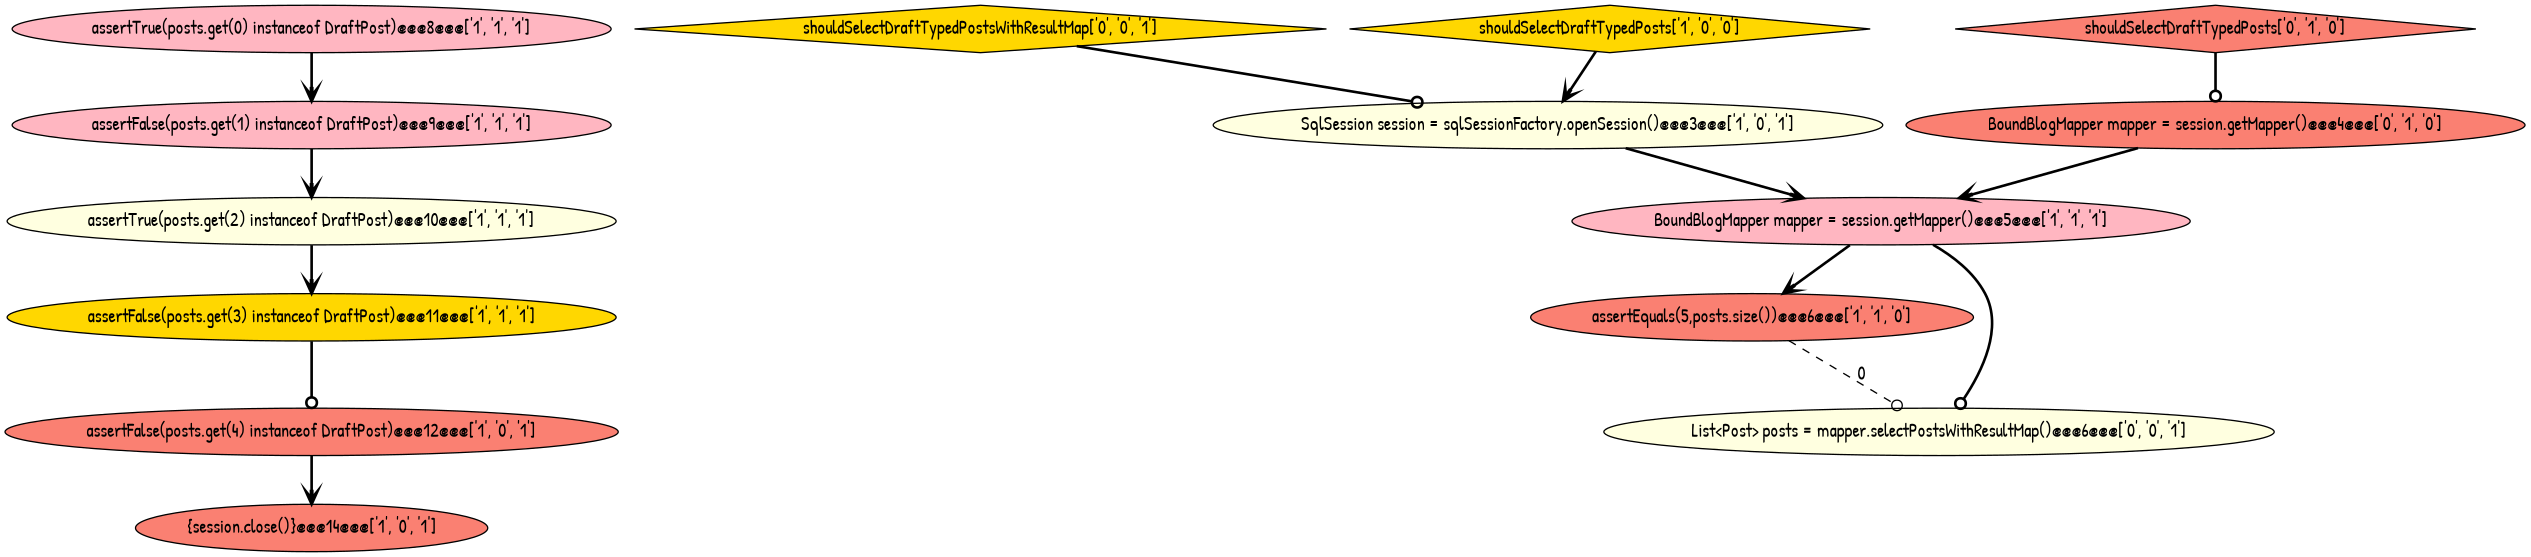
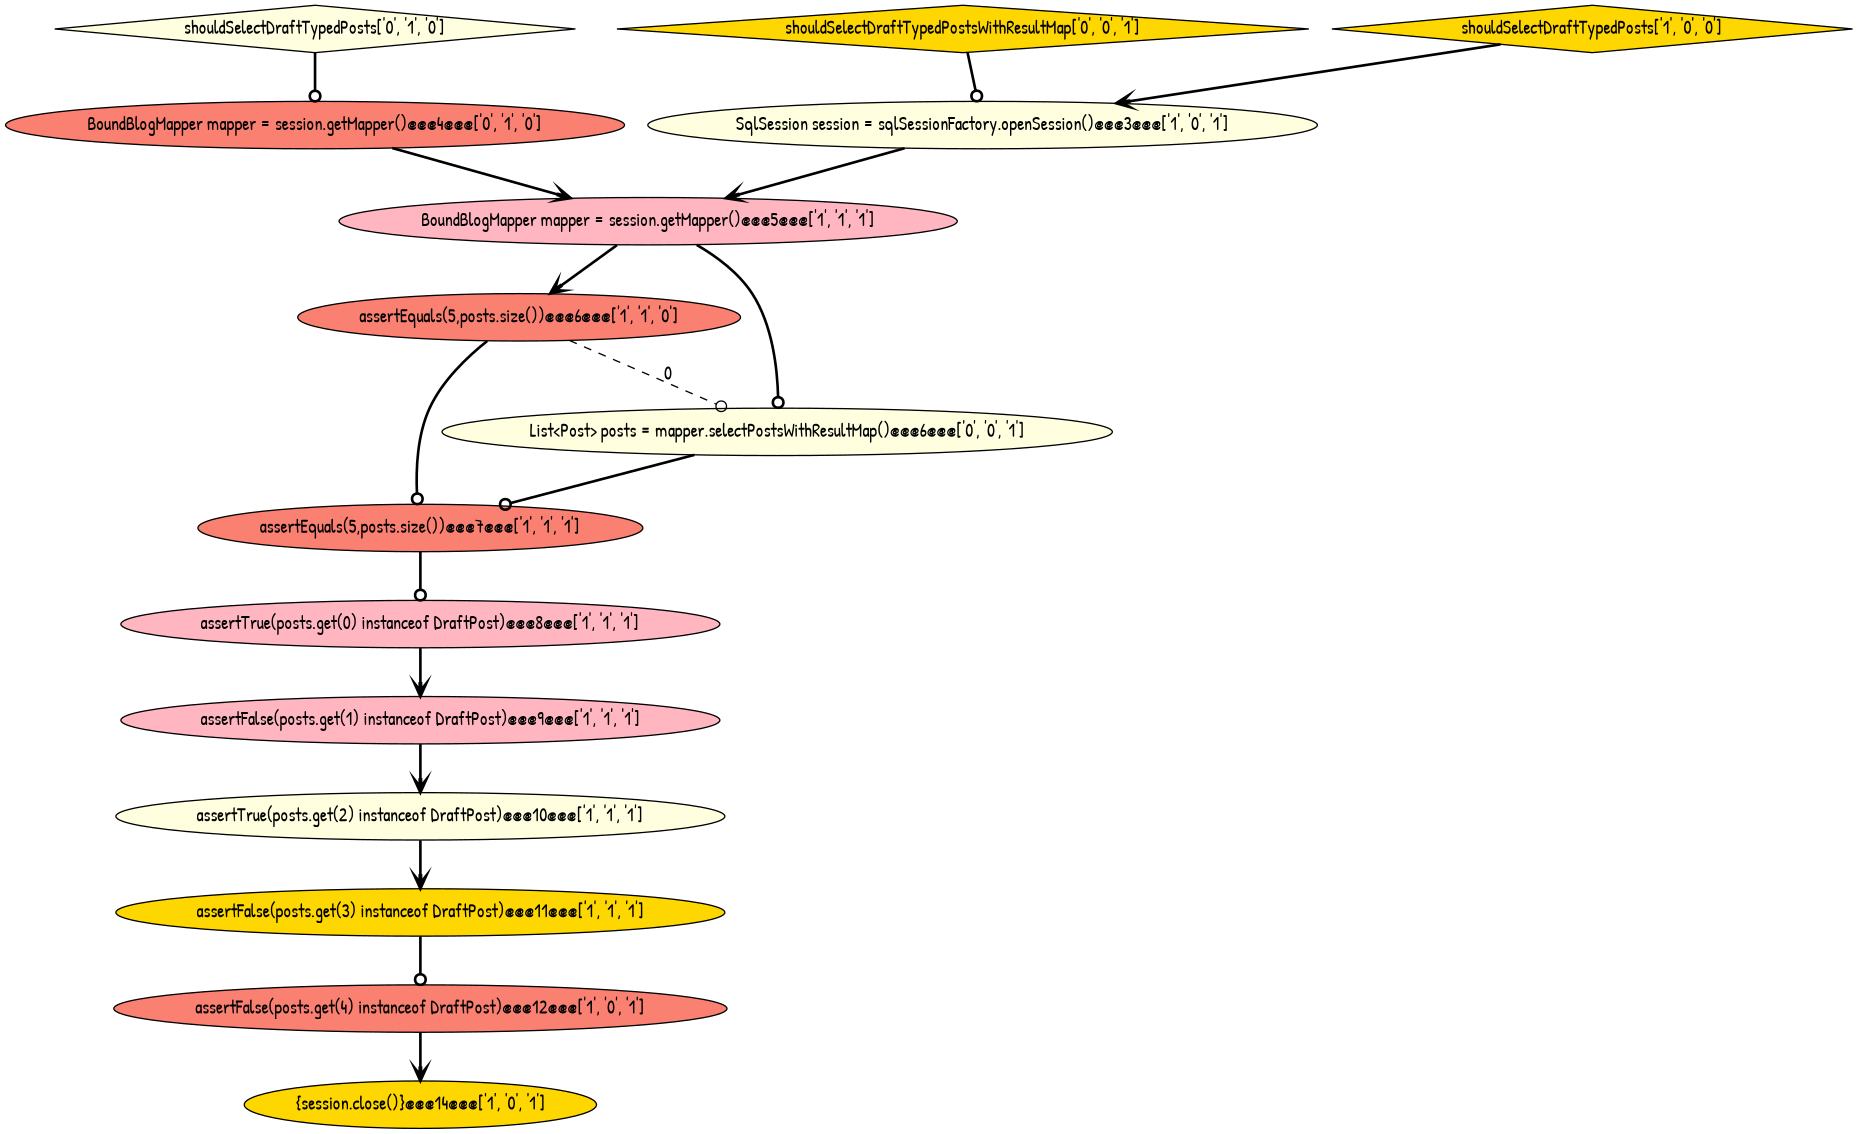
(2216, 29) -> (315, 29)
(312, 528) -> (420, 1105)
none -> (420, 528)
